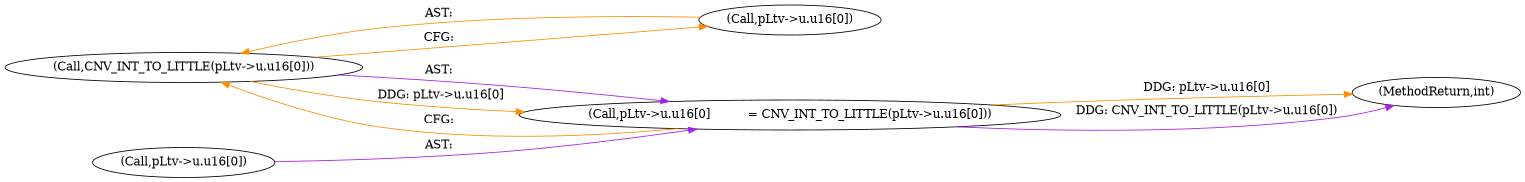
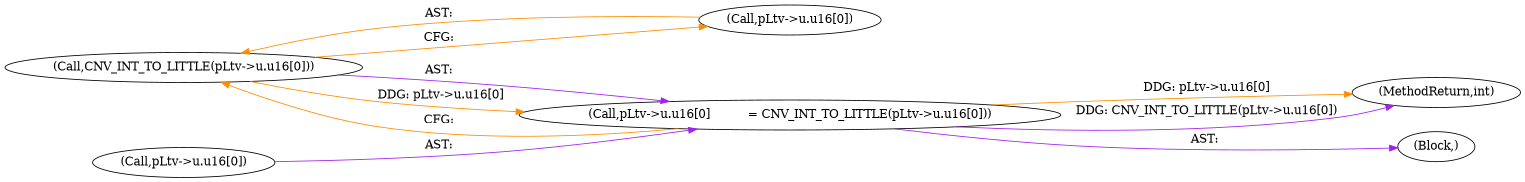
none -> (1436, 147)
